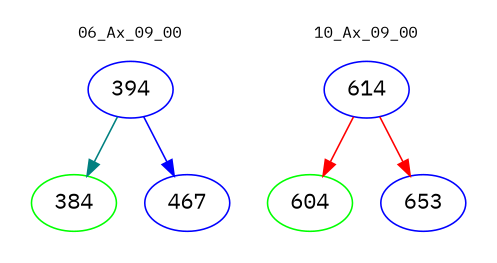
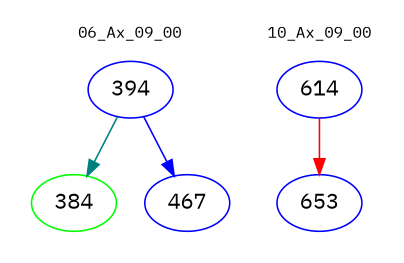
(310, 203) -> none
